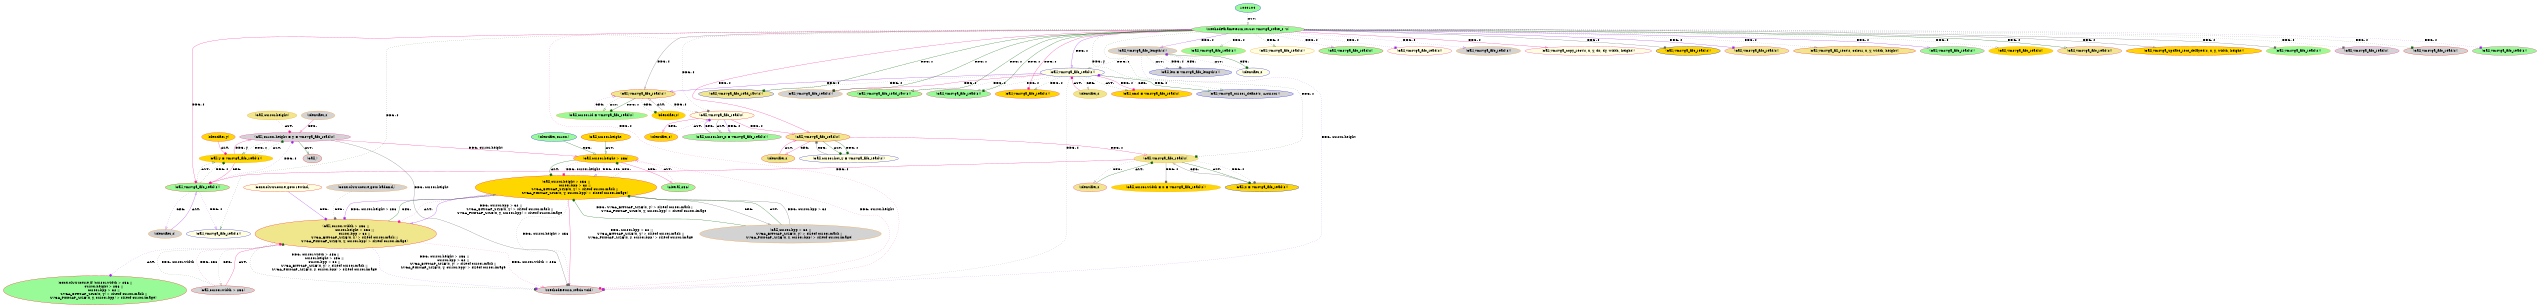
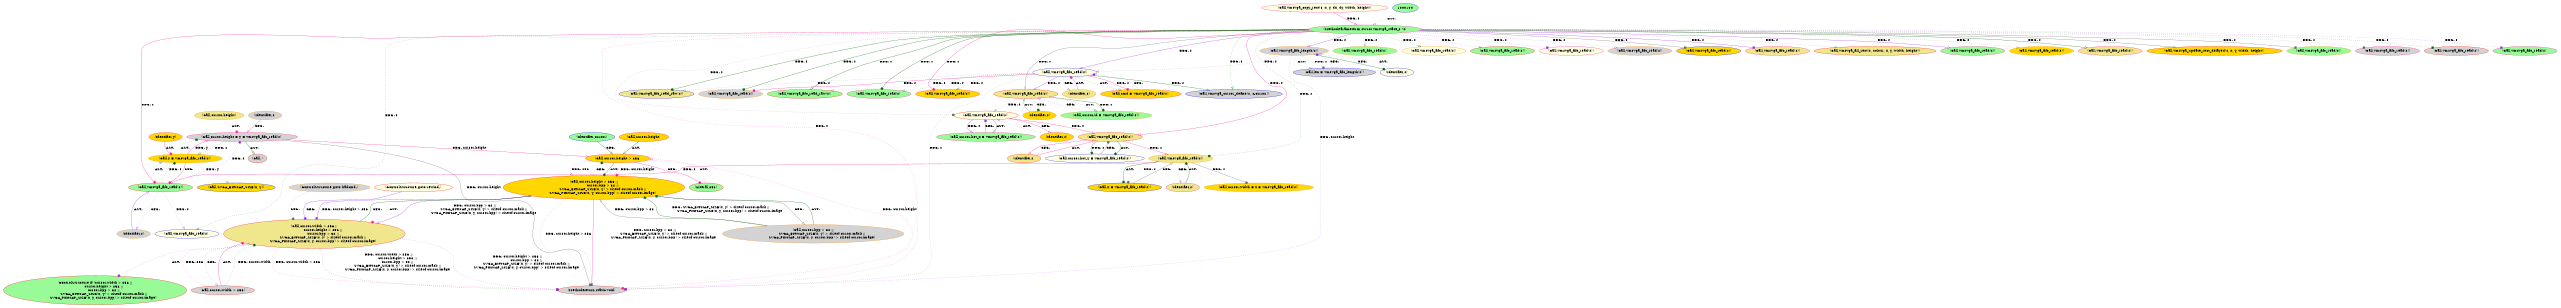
(1420, 39) -> (1344, 18)
(1099, 62) -> (1237, 62)
(644, 170) -> (666, 170)
none -> (236, 187)
